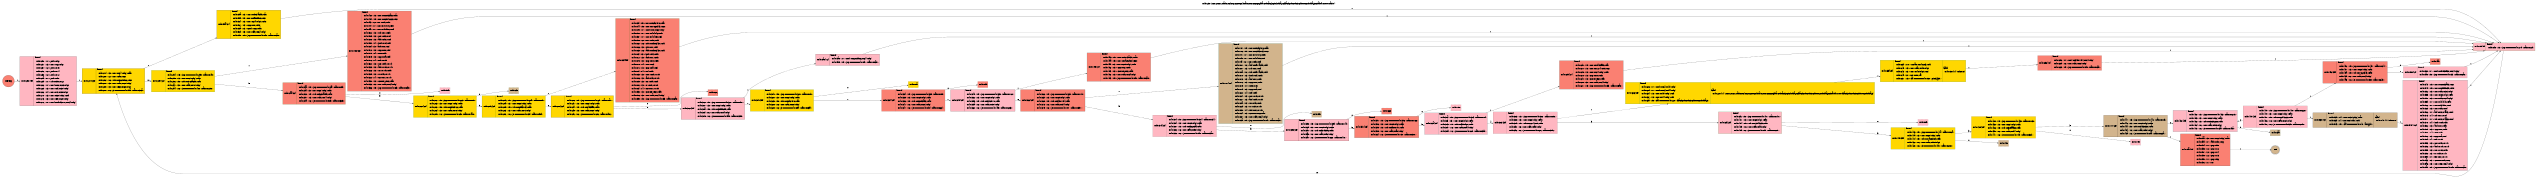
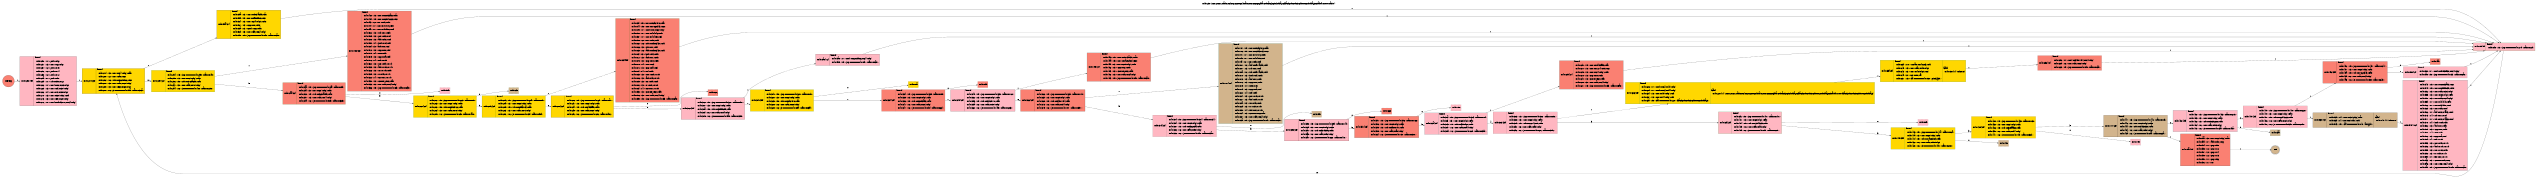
(2241, 121) -> (2240, 119)
